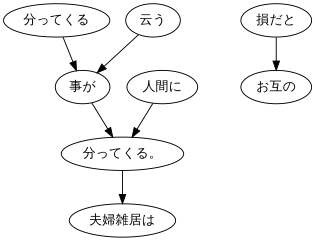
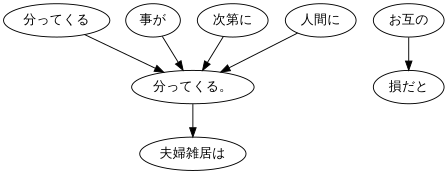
(153, 20) -> none
none -> (233, 20)
(68, 49) -> (120, 51)
(276, 49) -> (409, 49)
